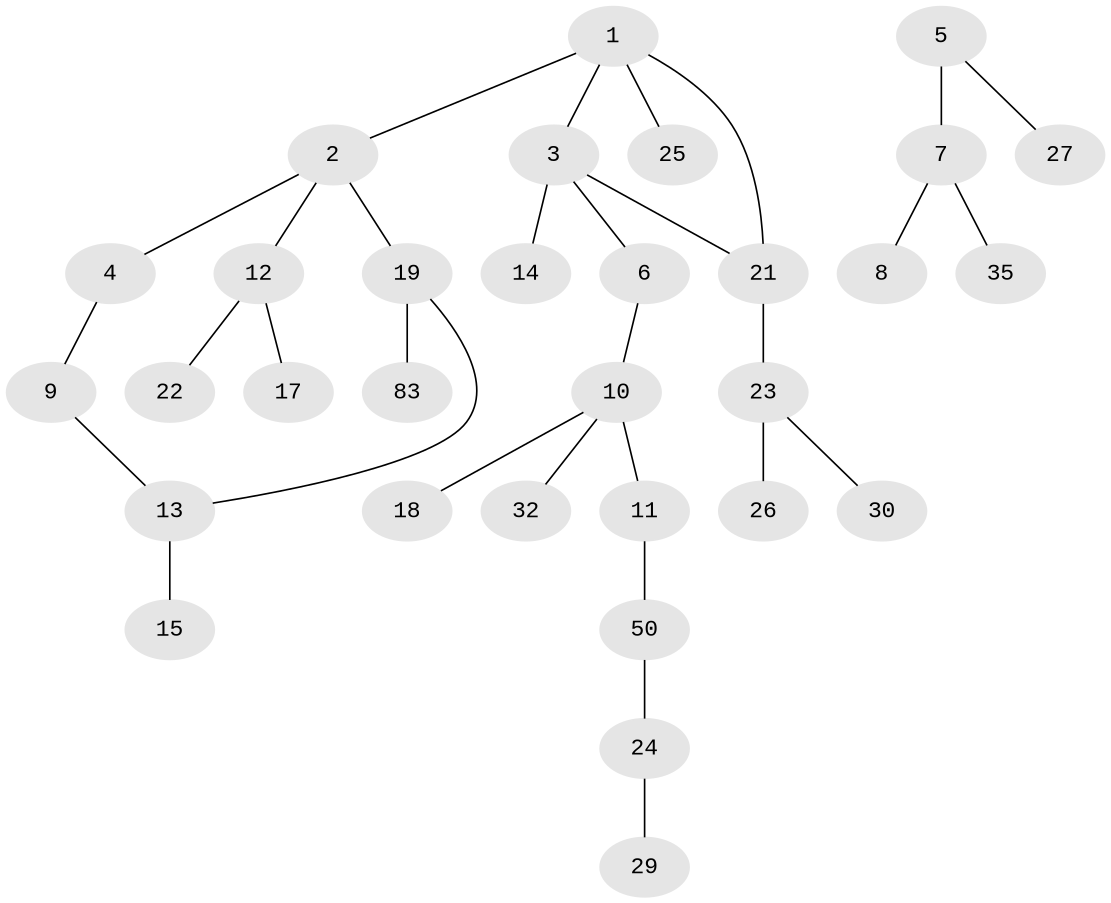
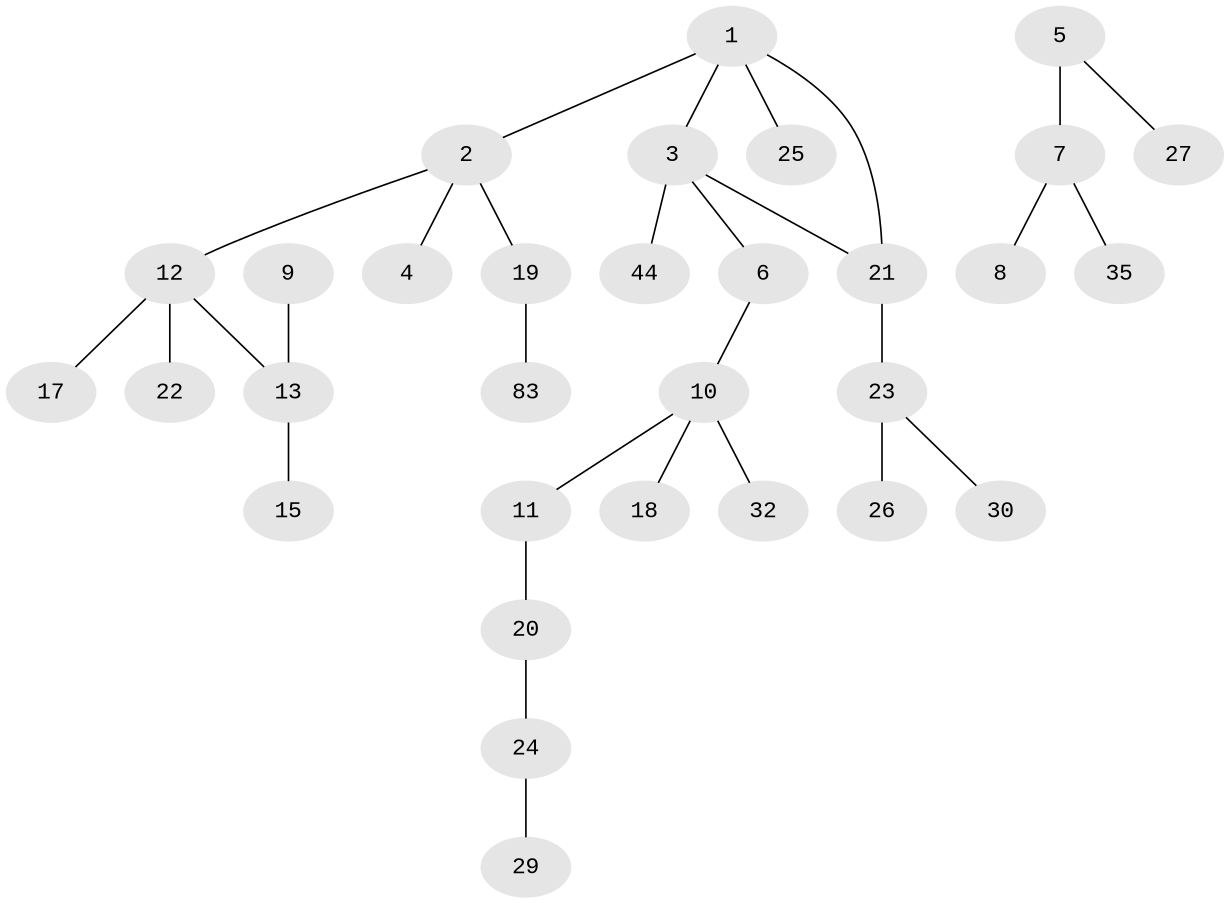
(526, 274) -> (645, 274)
(81, 333) -> none
(411, 456) -> (229, 333)
(645, 630) -> (526, 630)
